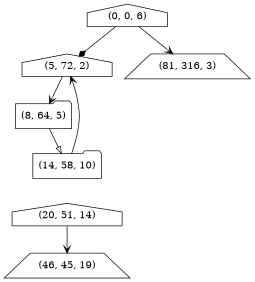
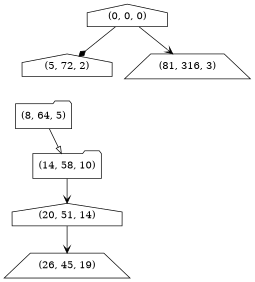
(127, 17) -> (127, 17)
(57, 87) -> none
(79, 118) -> (67, 188)
(67, 266) -> (67, 266)
